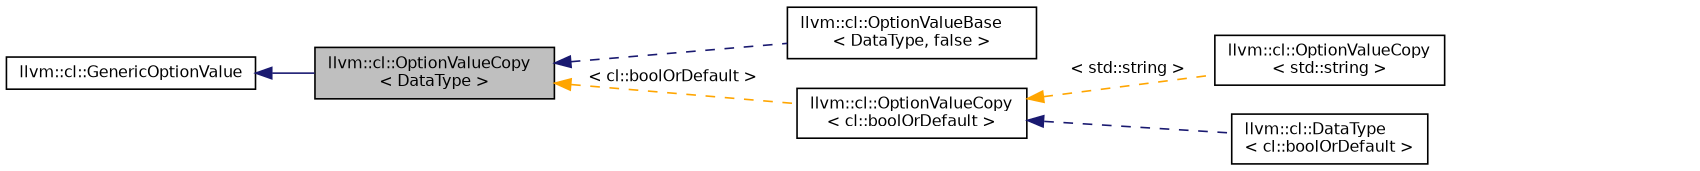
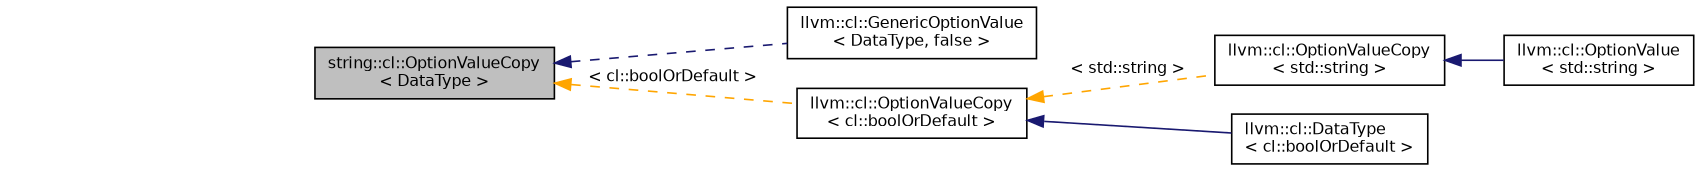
(912, 33) -> (912, 33)
none -> (1599, 60)
(131, 73) -> none
(435, 73) -> (435, 73)
(1138, 127) -> (1138, 127)
